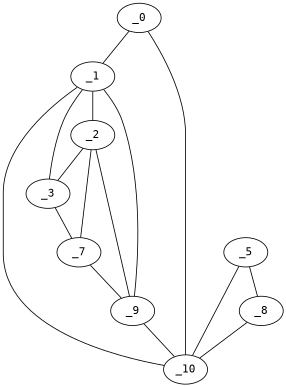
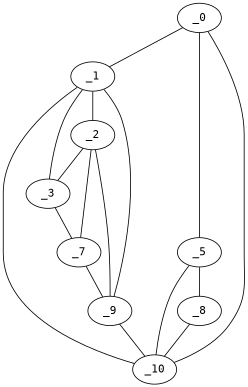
none -> (199, 135)
